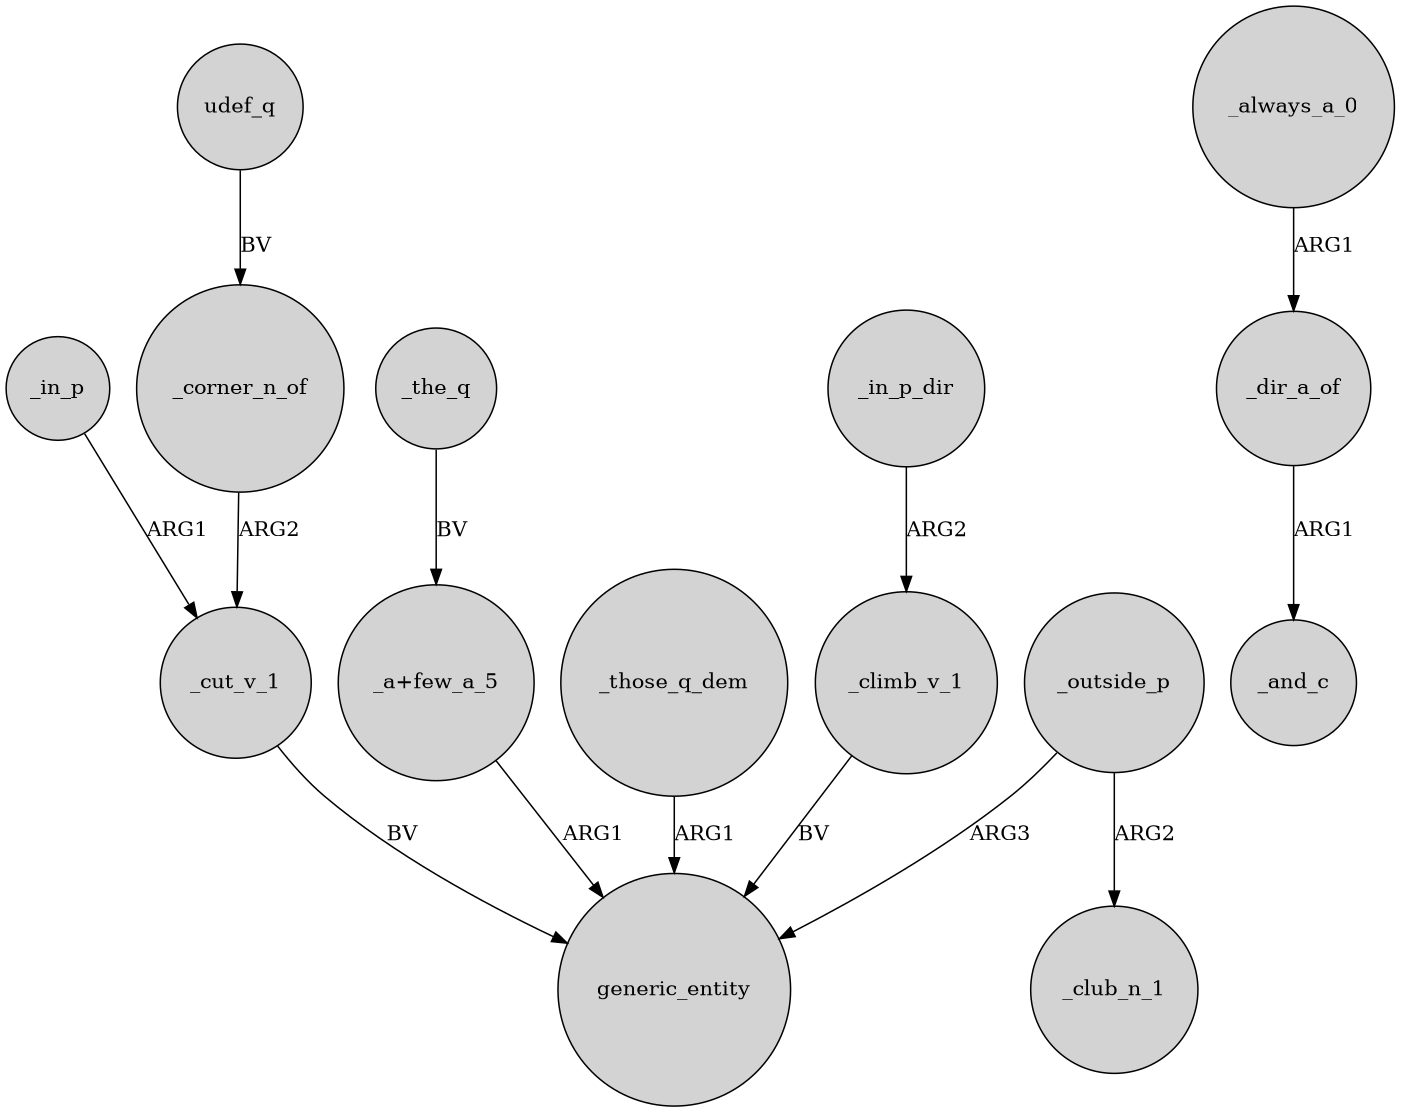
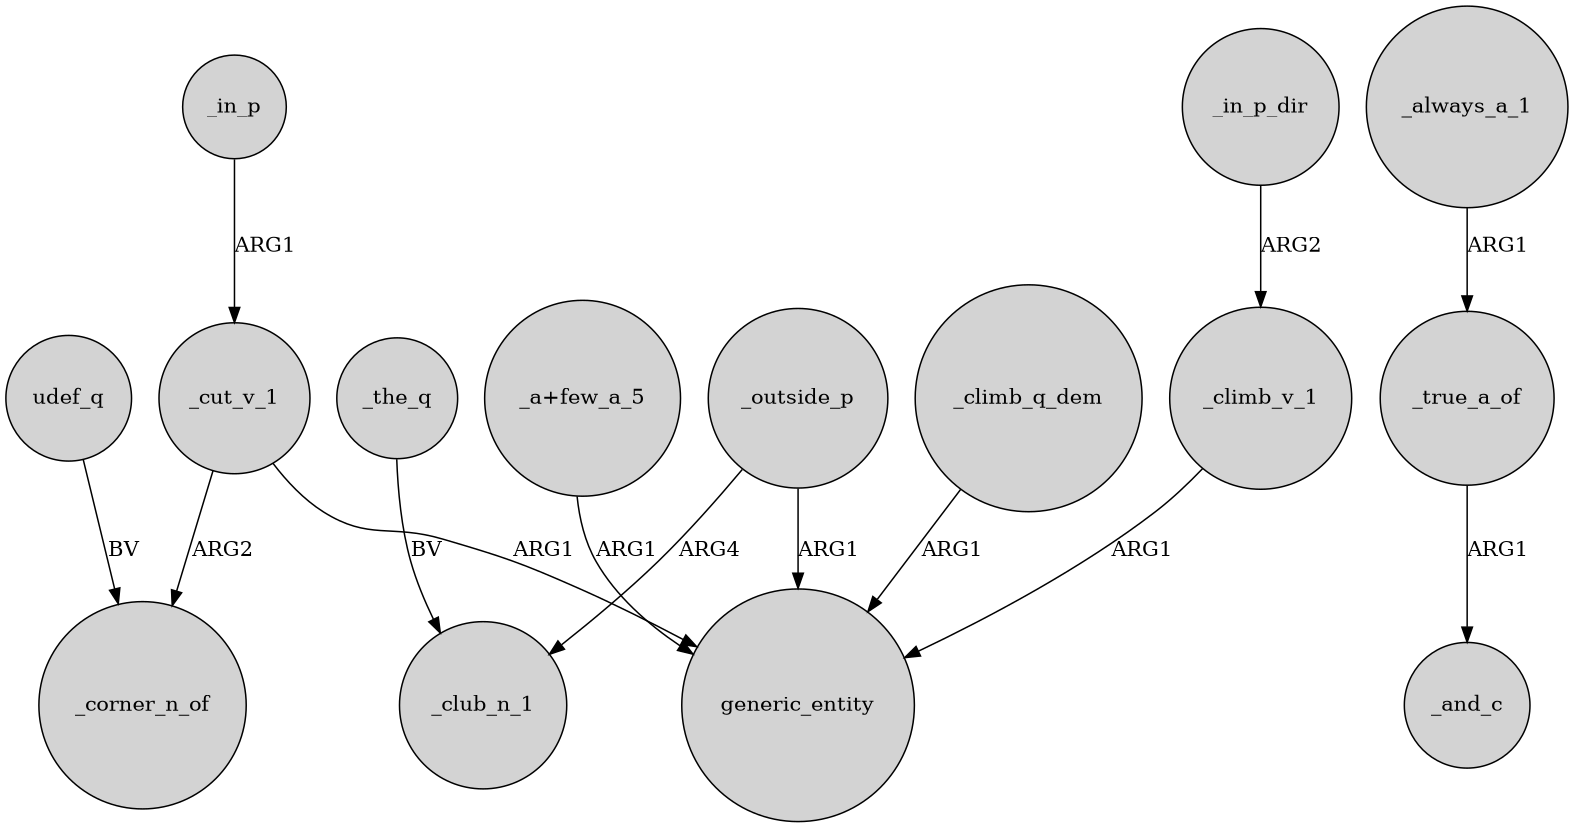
(1294, 107) -> (1467, 107)
(1294, 388) -> (1467, 398)
(436, 509) -> (406, 541)
(238, 542) -> (195, 531)
(674, 683) -> (1029, 398)
(402, 835) -> (544, 550)
(814, 835) -> (1142, 550)
(1001, 835) -> (829, 550)
(1145, 835) -> (710, 550)
